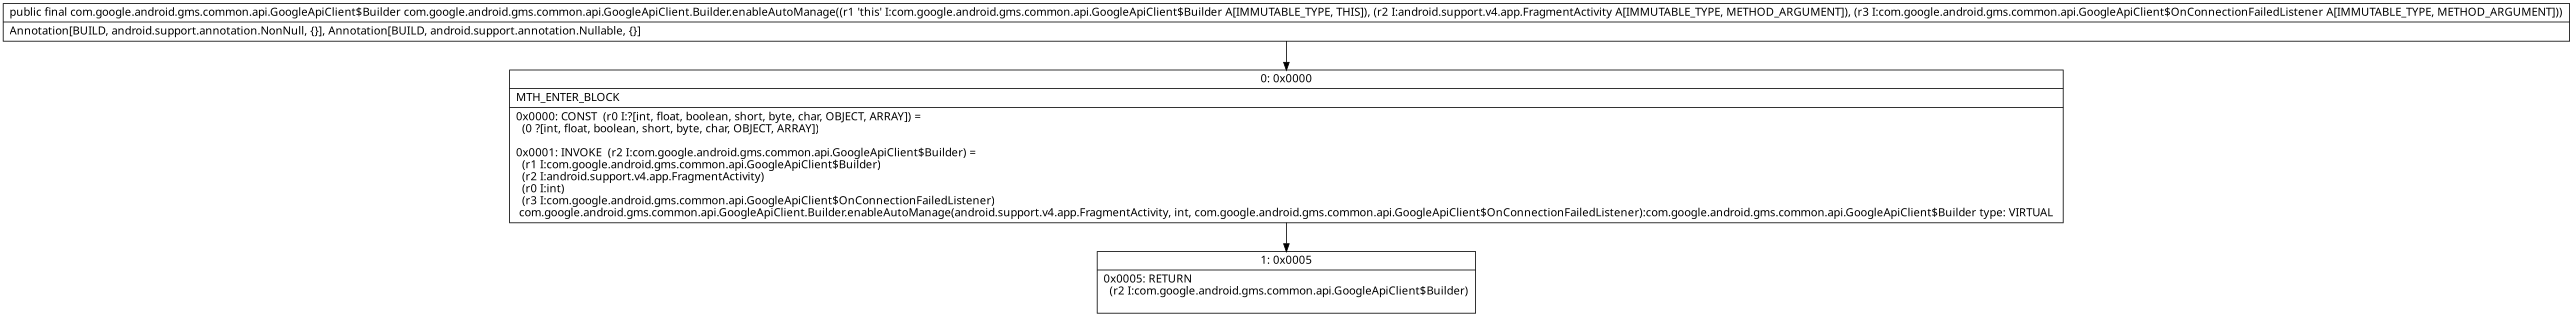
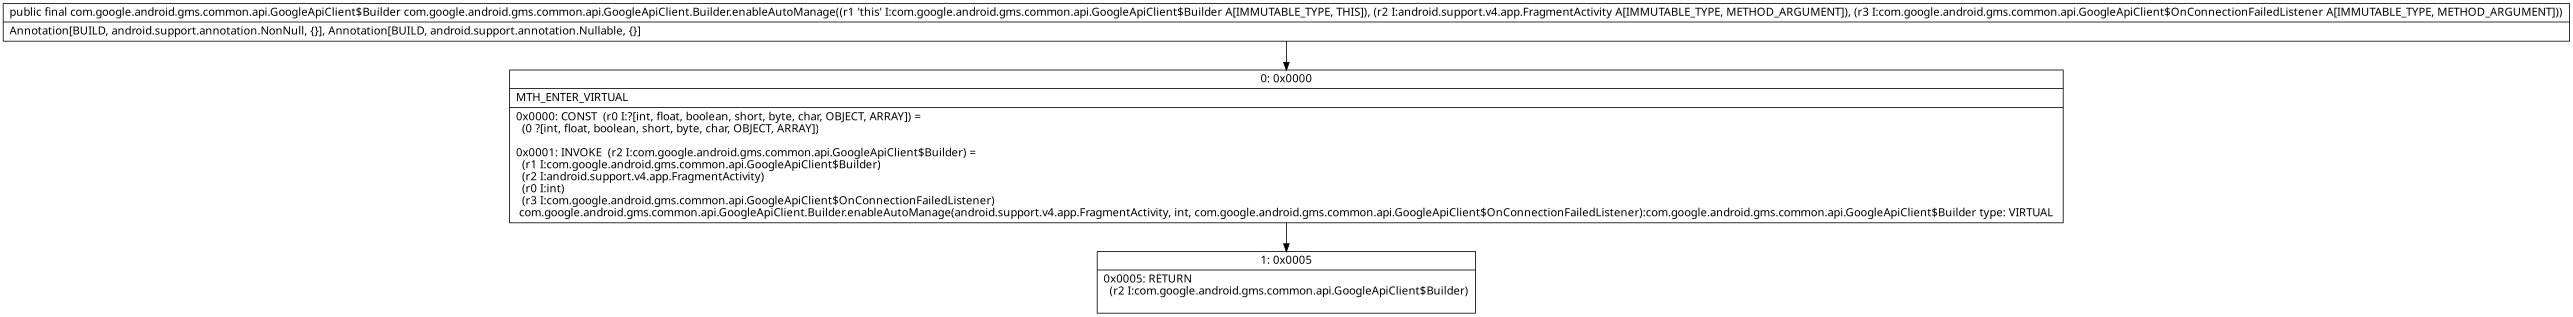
(568, 98) -> (572, 98)
